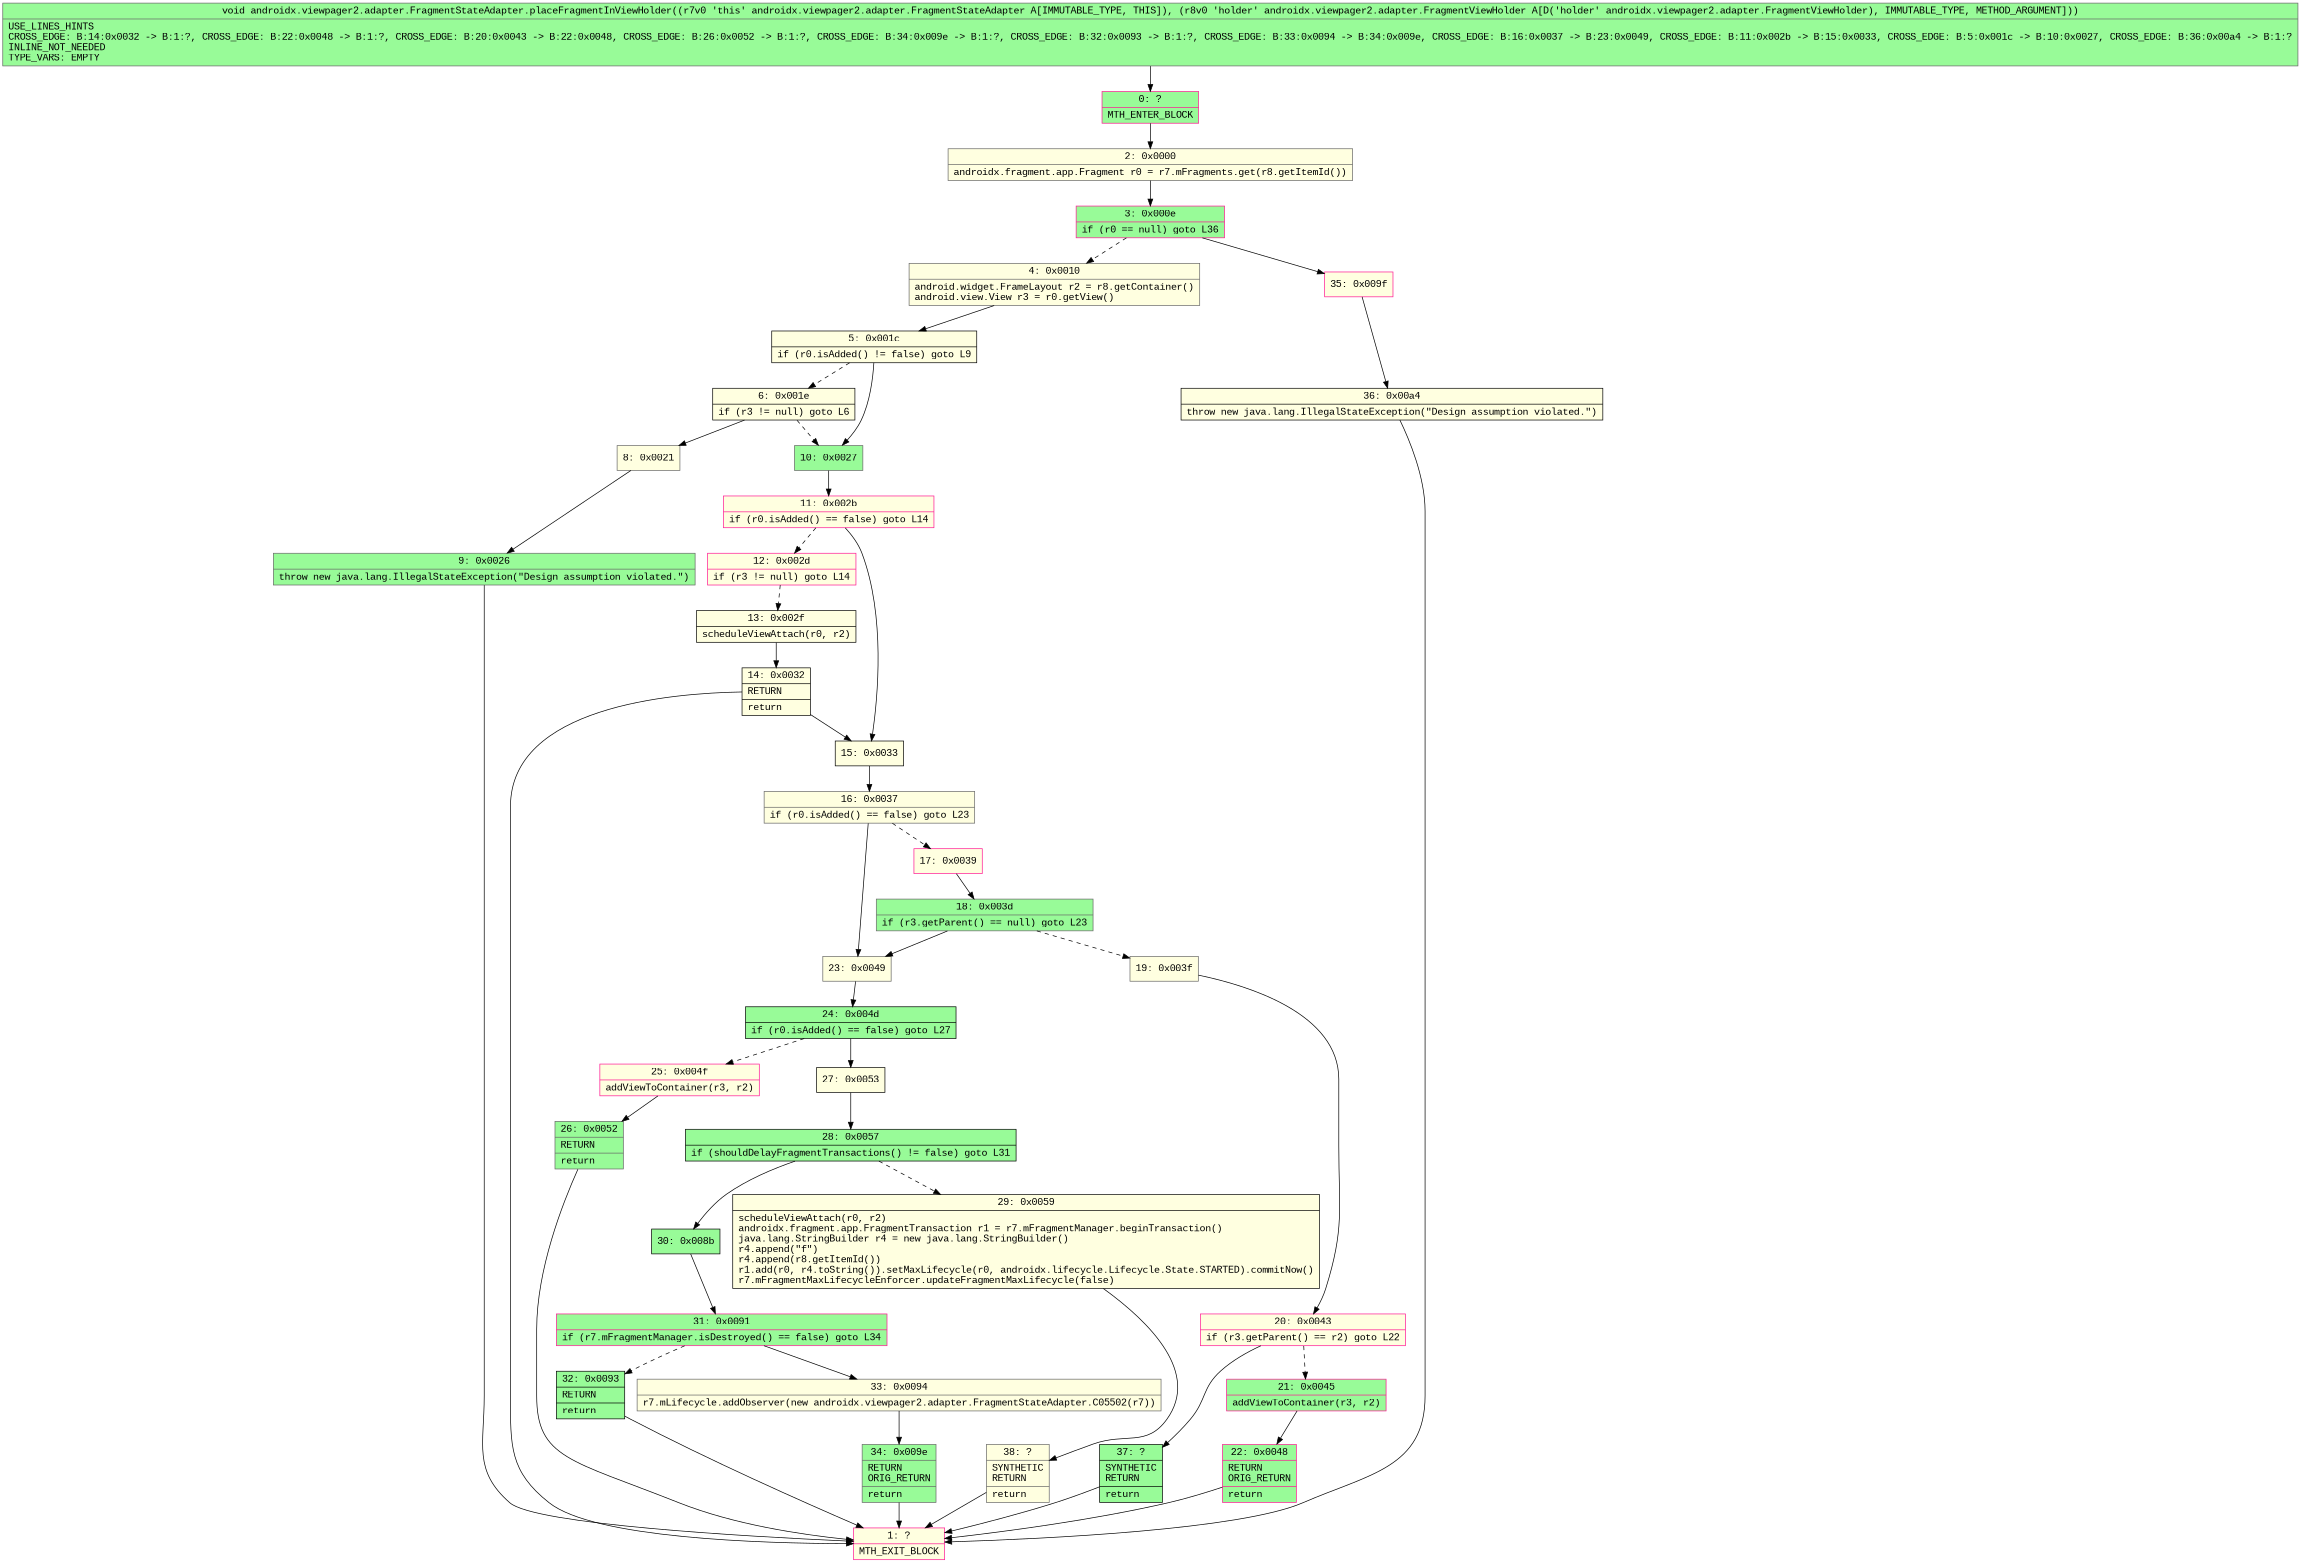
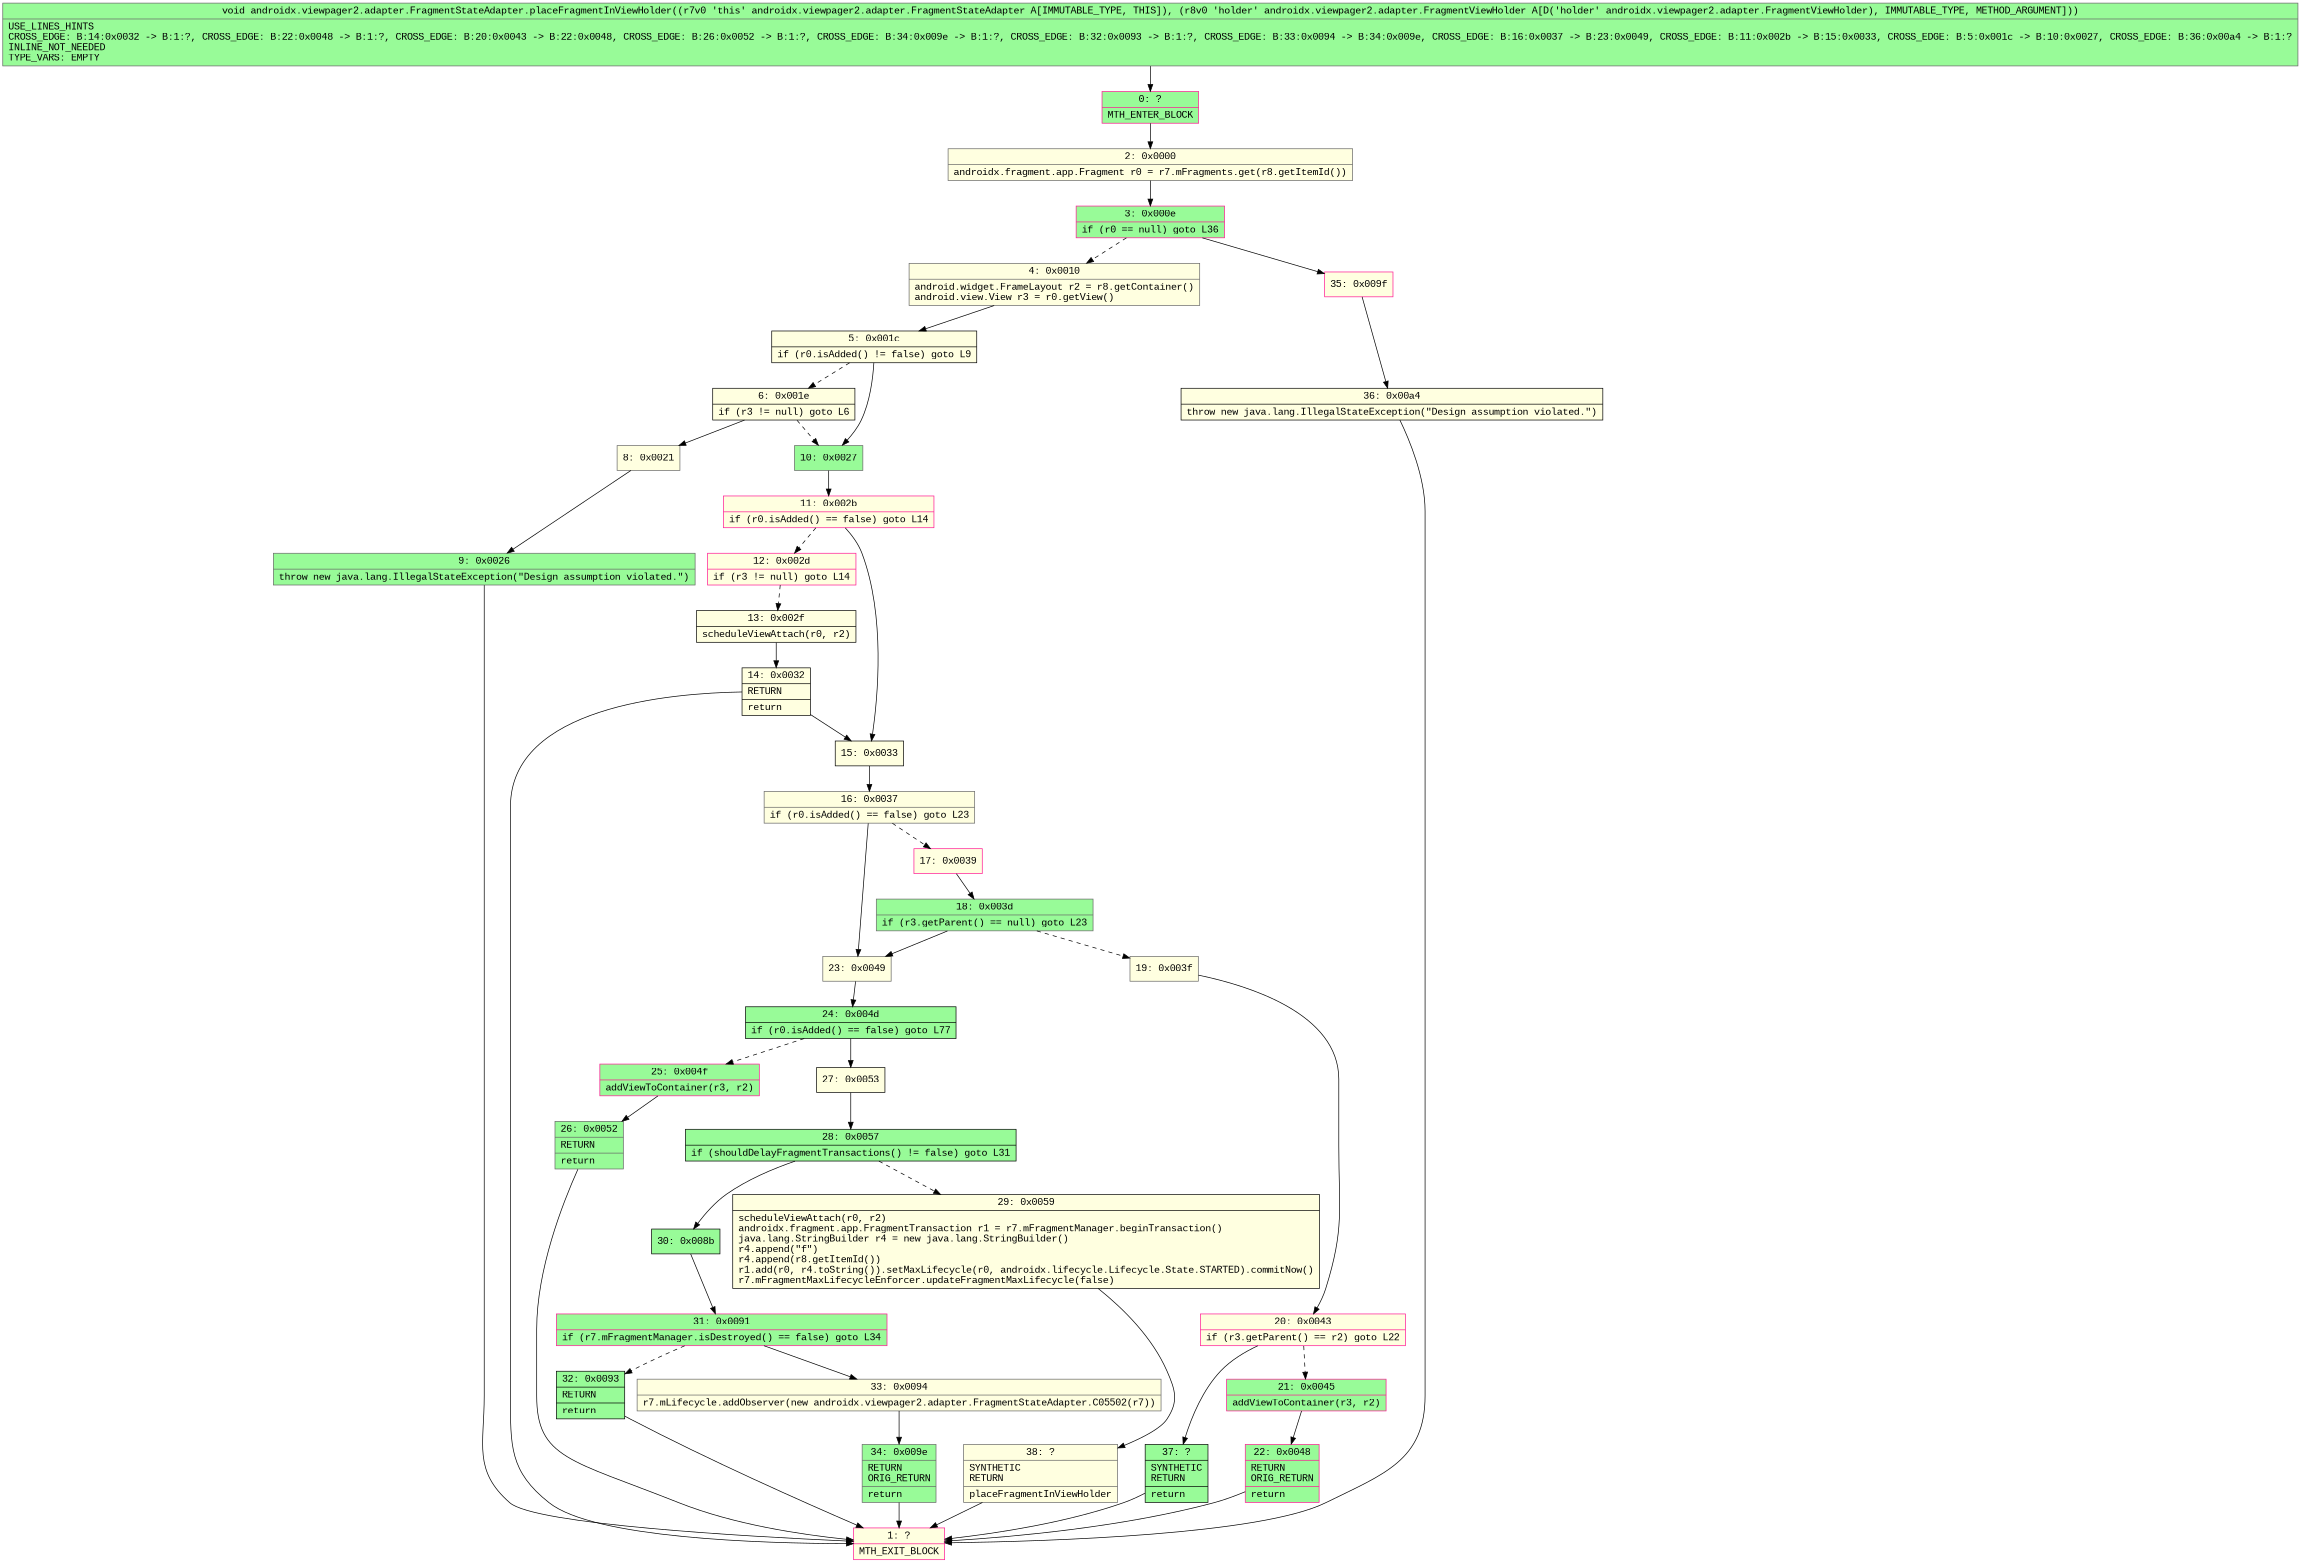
(851, 1030) -> (851, 1030)
(680, 1080) -> (680, 1080)
(1009, 1494) -> (1041, 1494)
